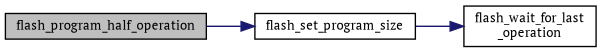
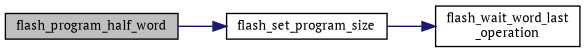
(106, 26) -> (92, 26)
(530, 26) -> (508, 26)
